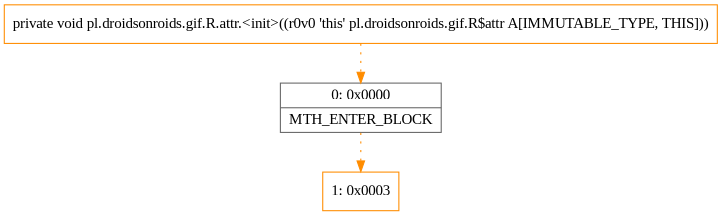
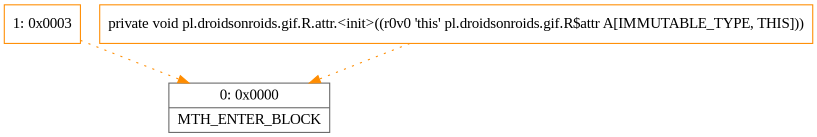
(361, 147) -> (130, 60)
